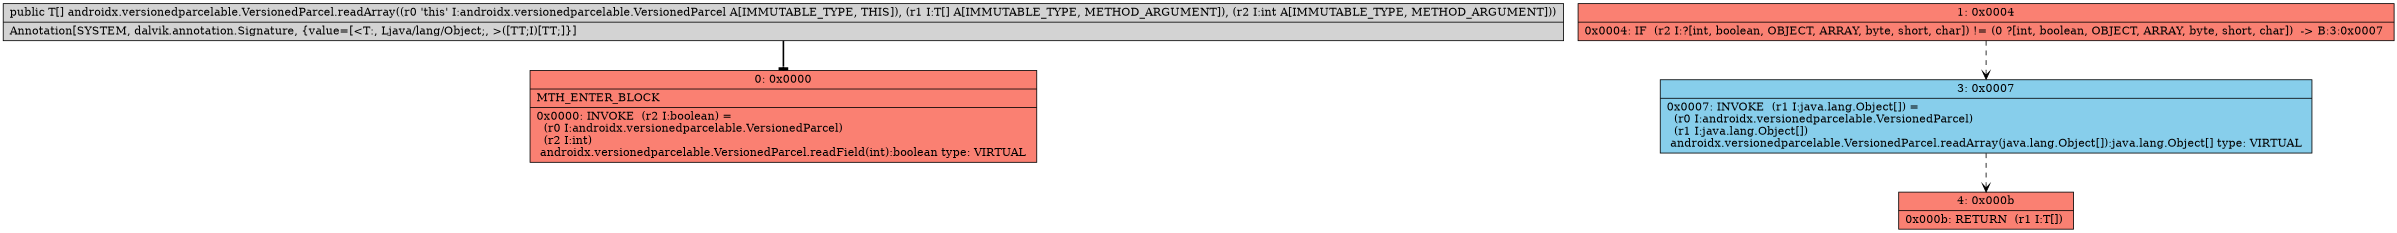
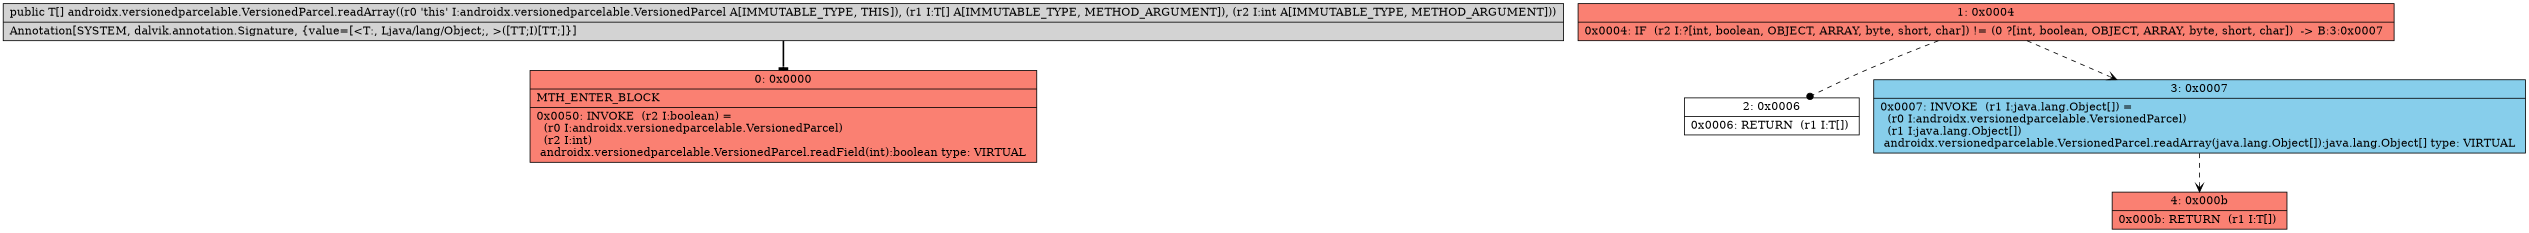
(636, 116) -> (636, 116)
none -> (1772, 116)
